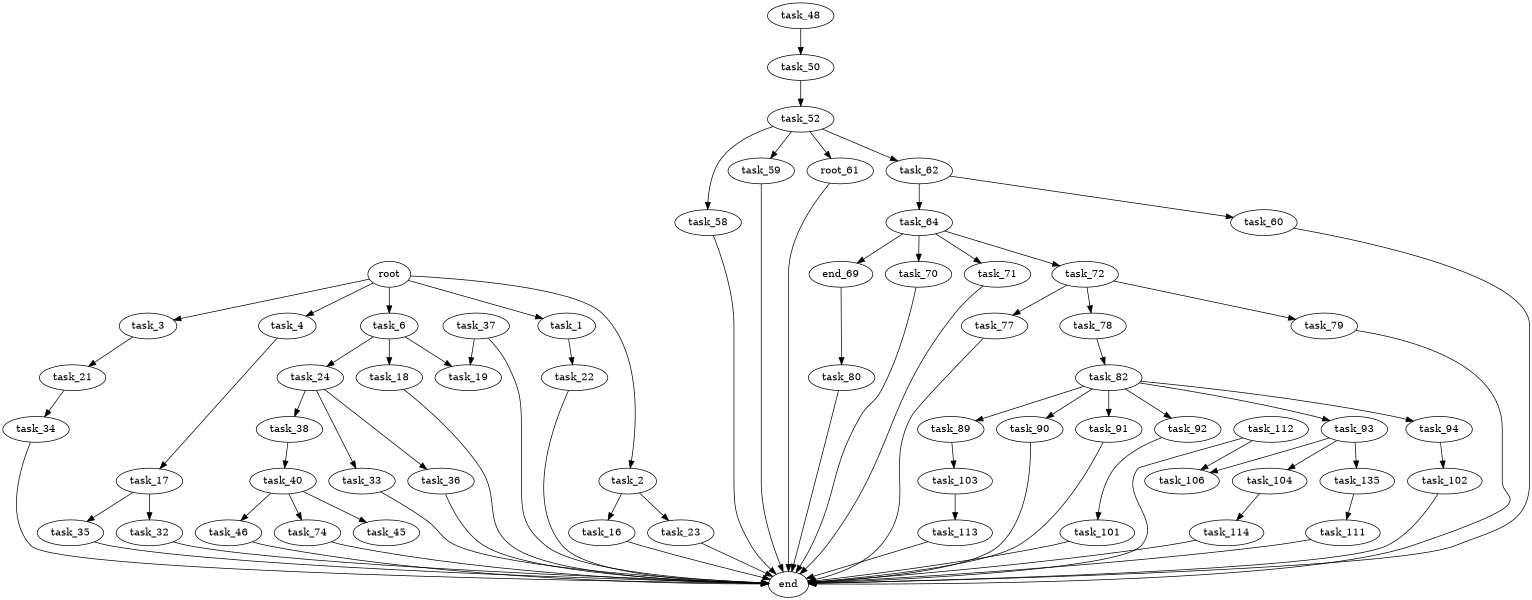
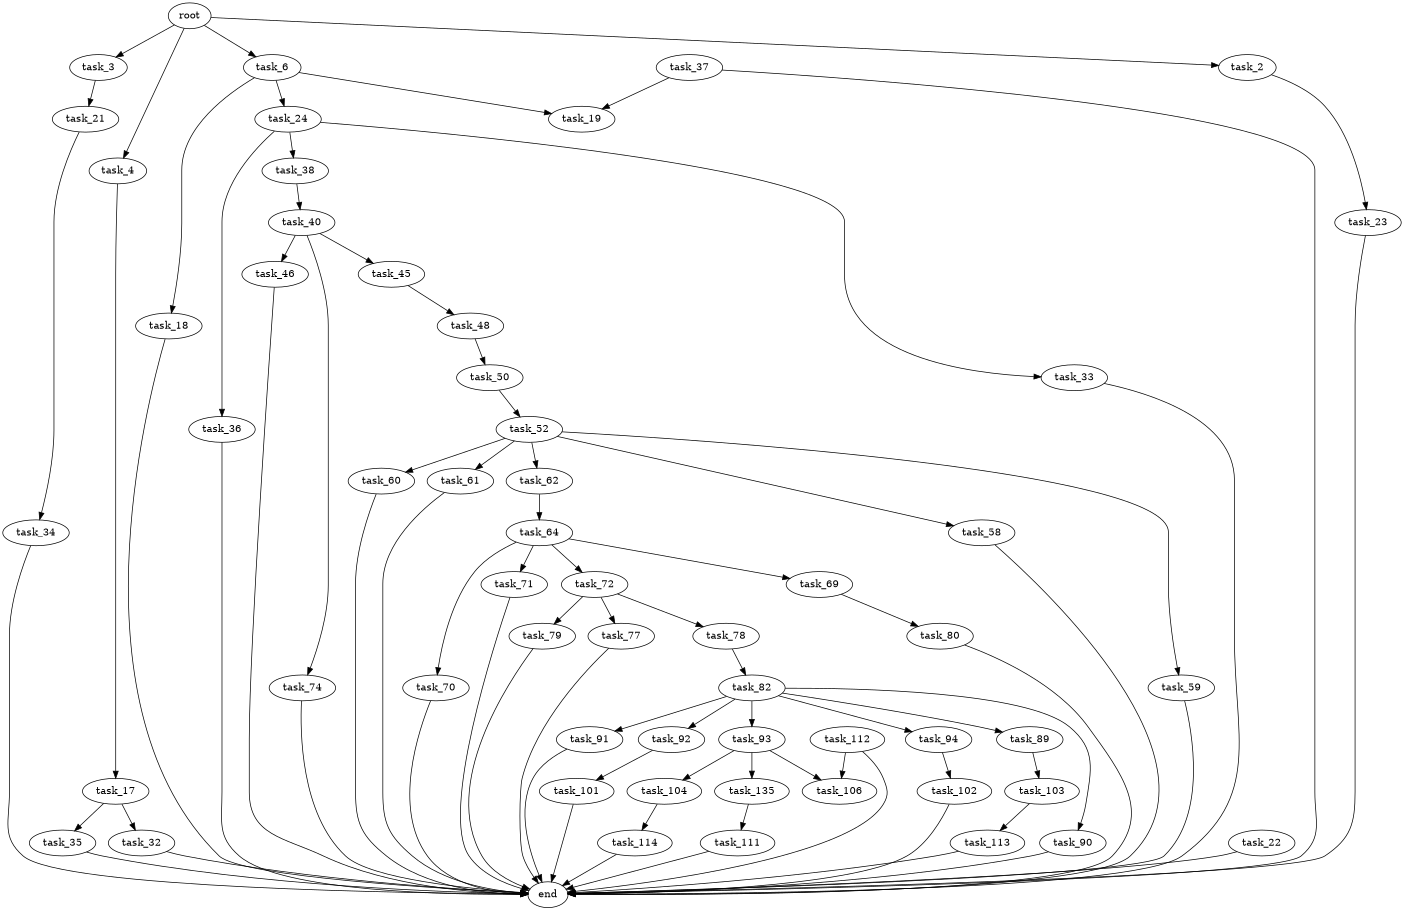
(840, 171) -> (460, 481)
(1088, 196) -> (459, 454)
(841, 274) -> (819, 584)
none -> (428, 298)
(567, 326) -> none
(602, 533) -> none
